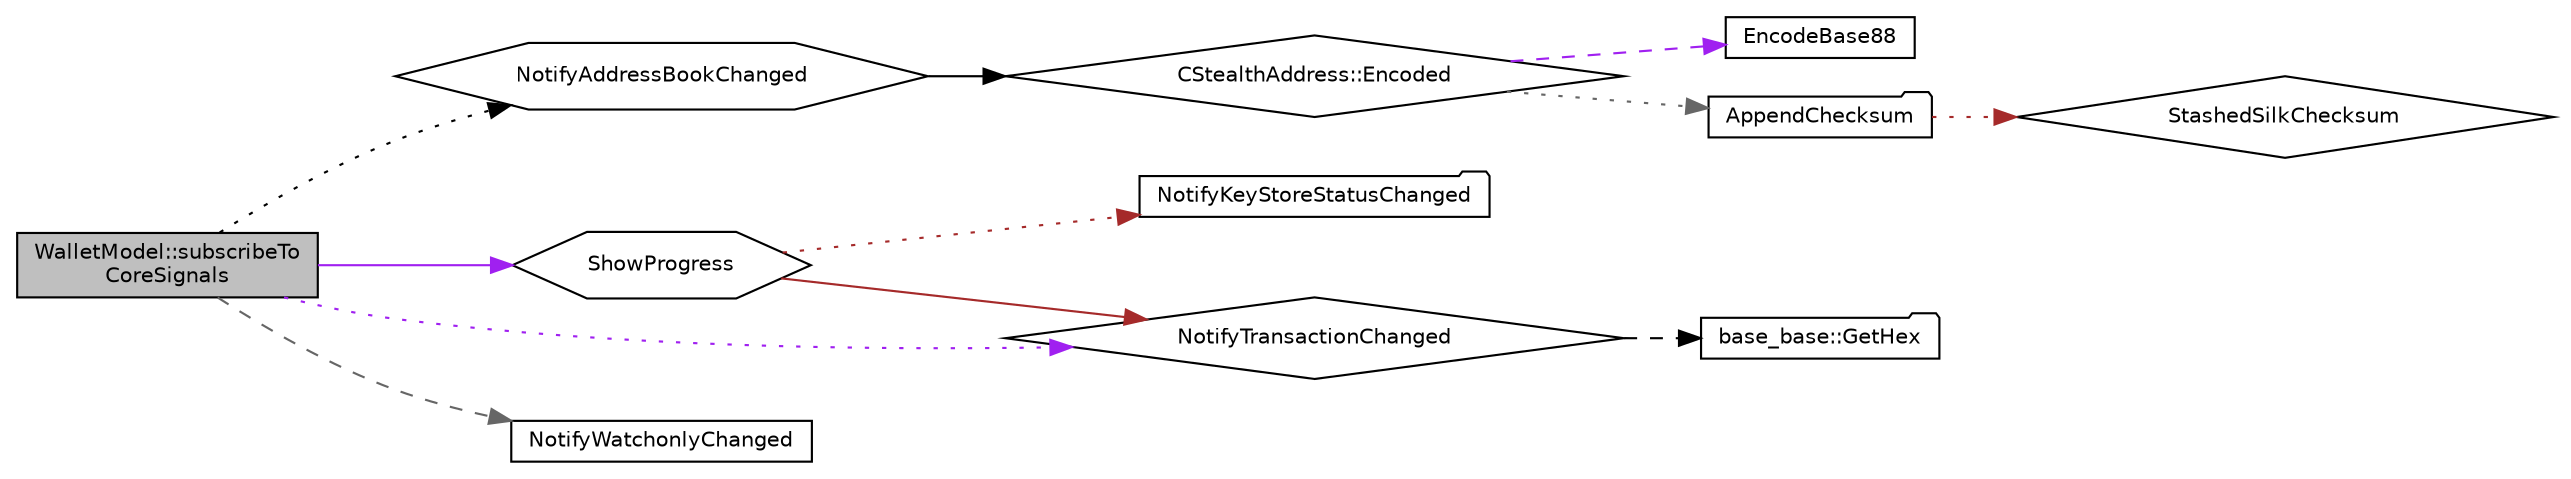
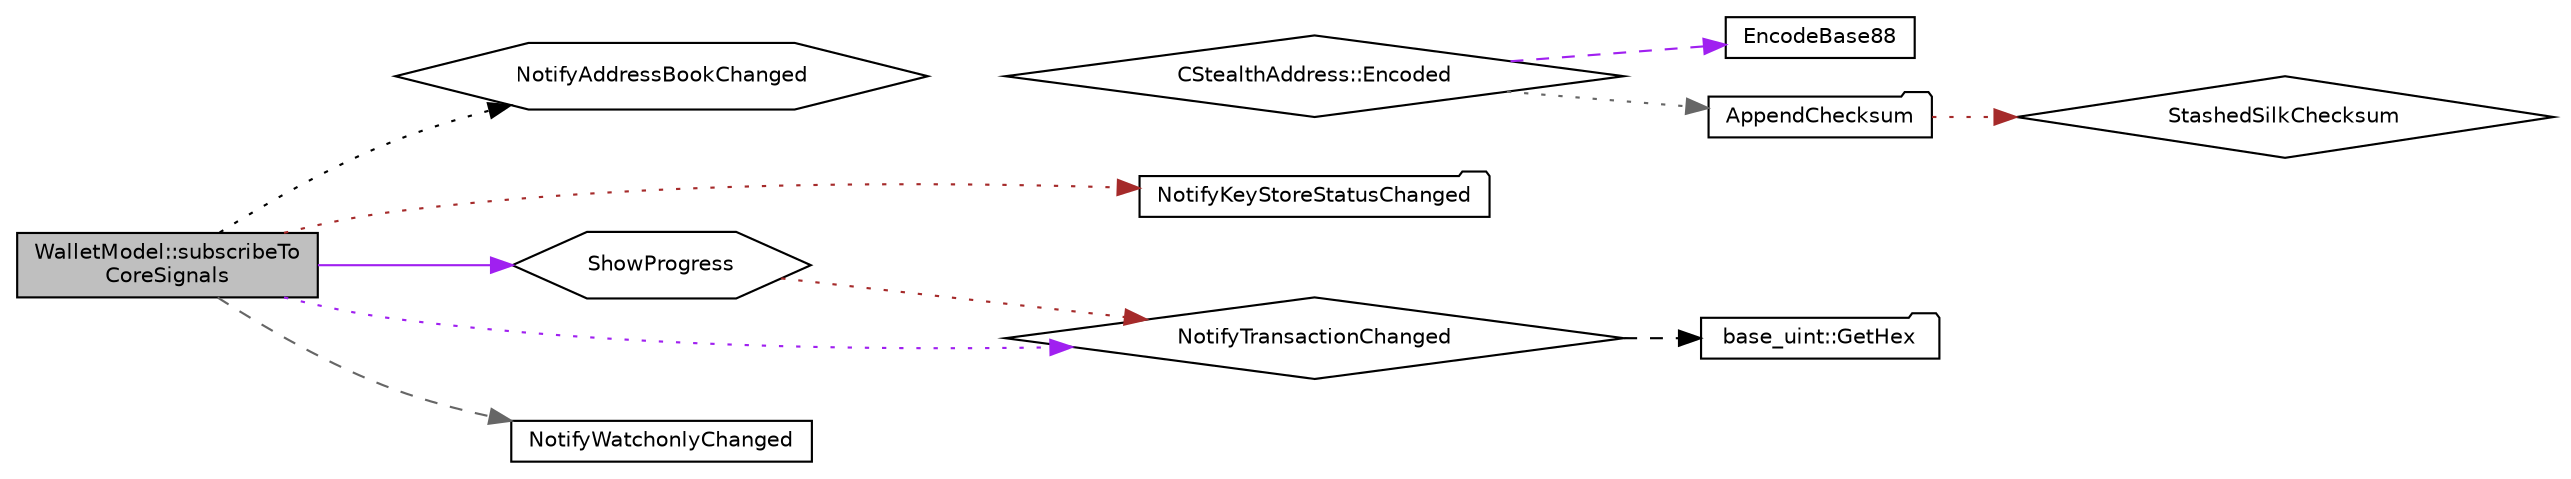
(956, 76) -> none
(950, 235) -> (699, 188)
(953, 298) -> (953, 298)
(1820, 338) -> (1820, 338)
